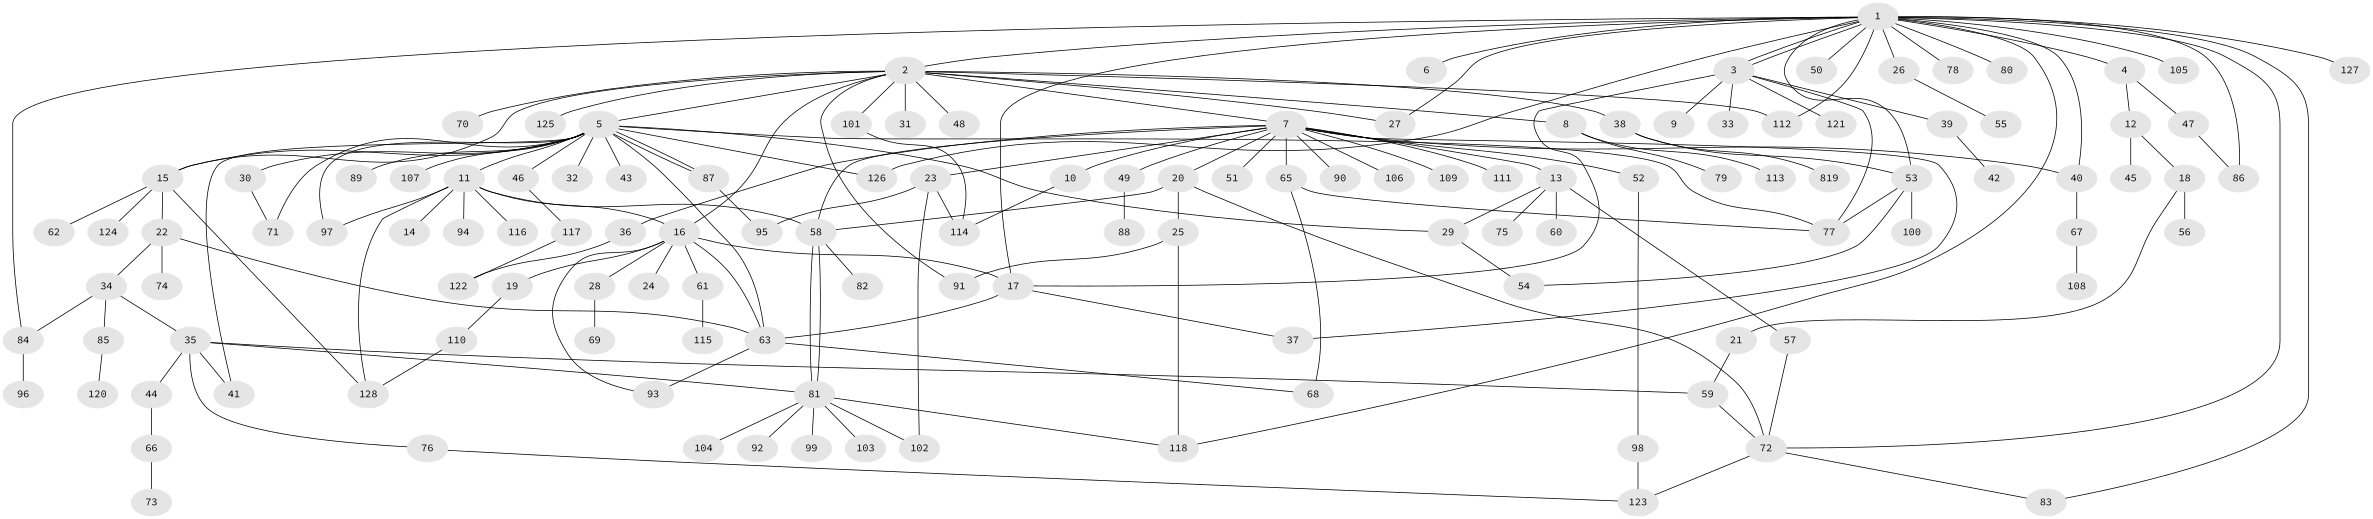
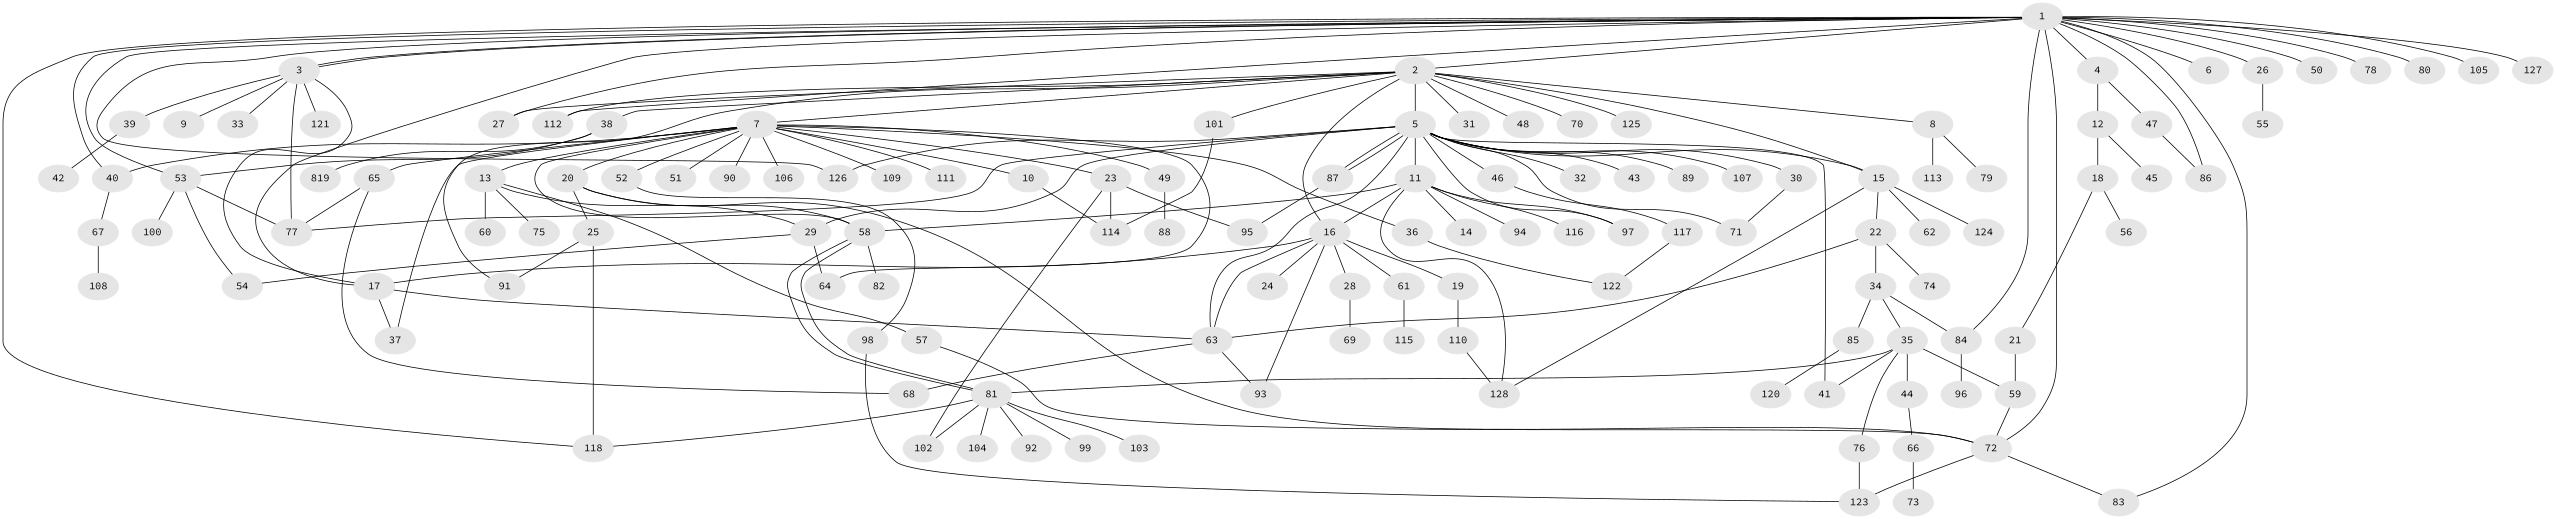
none -> (825, 286)
